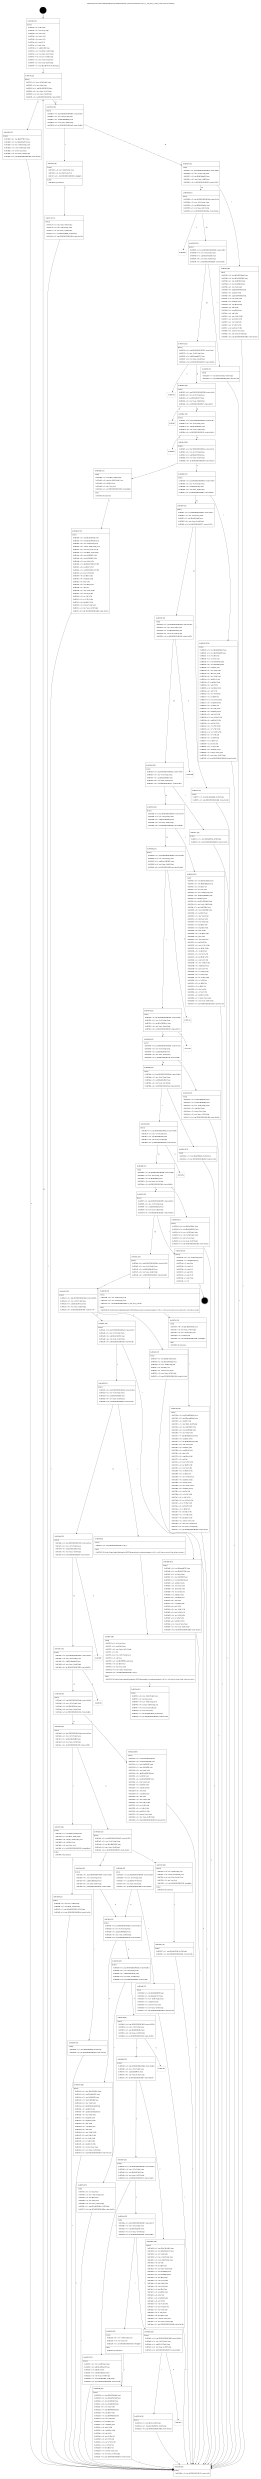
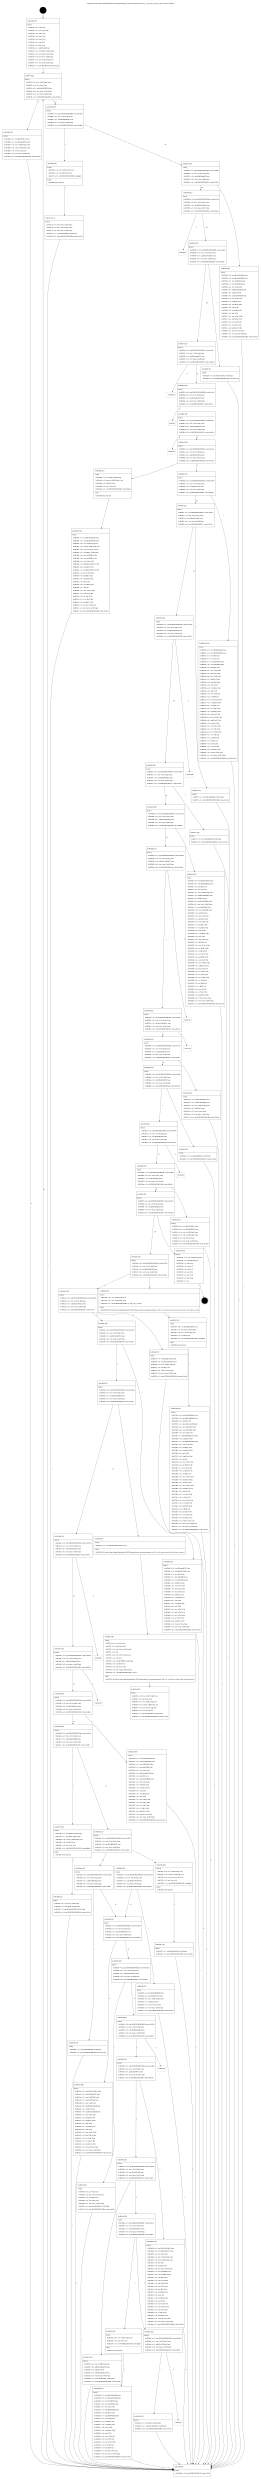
(196, 409) -> none
